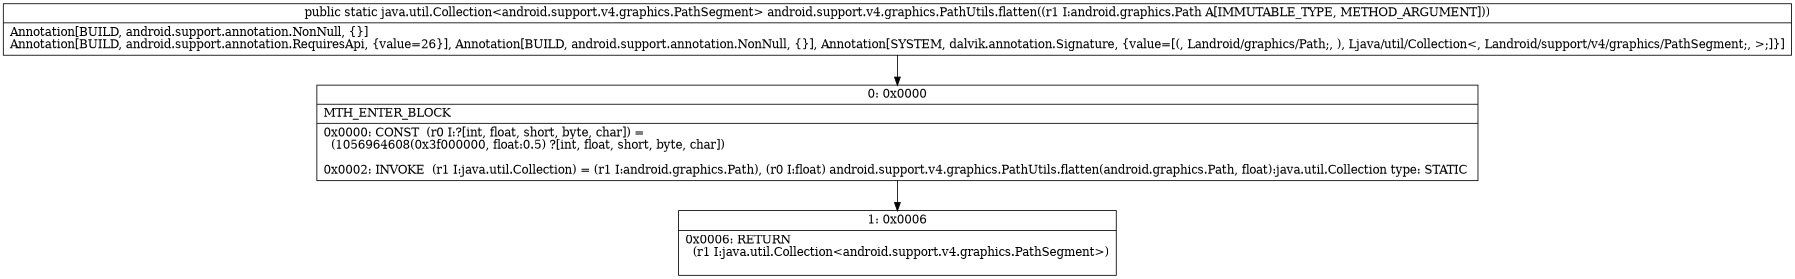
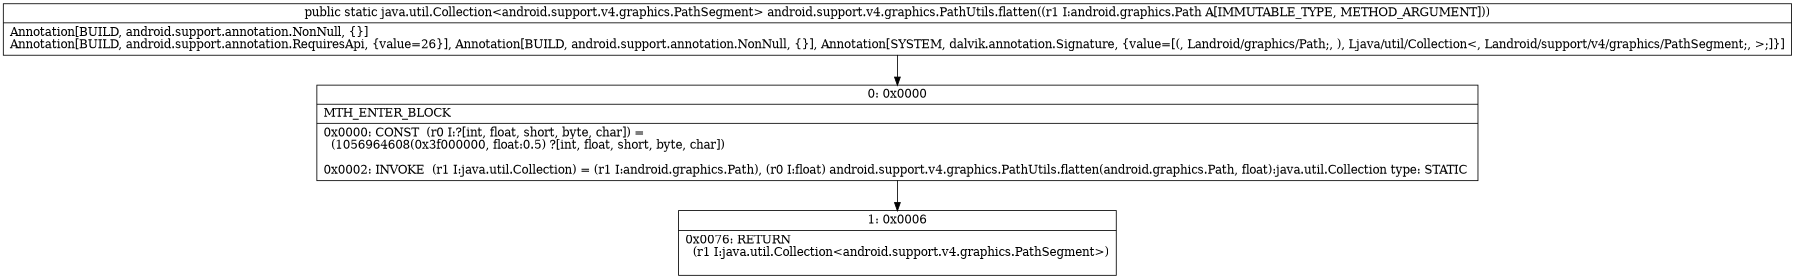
(742, 240) -> (742, 240)
